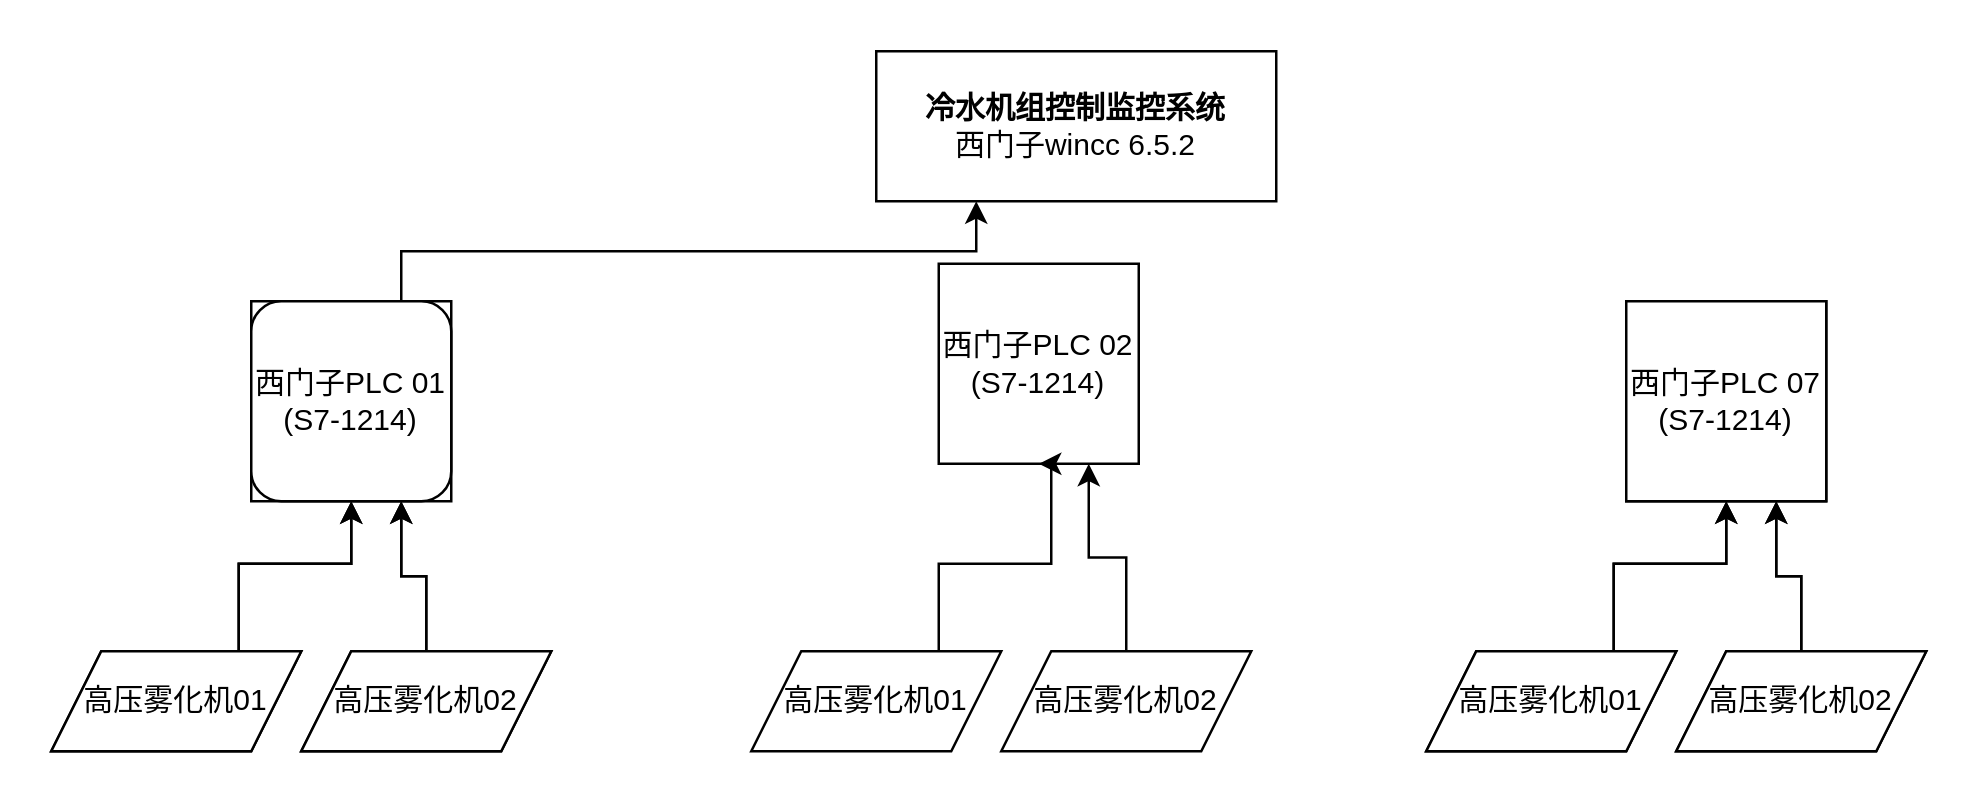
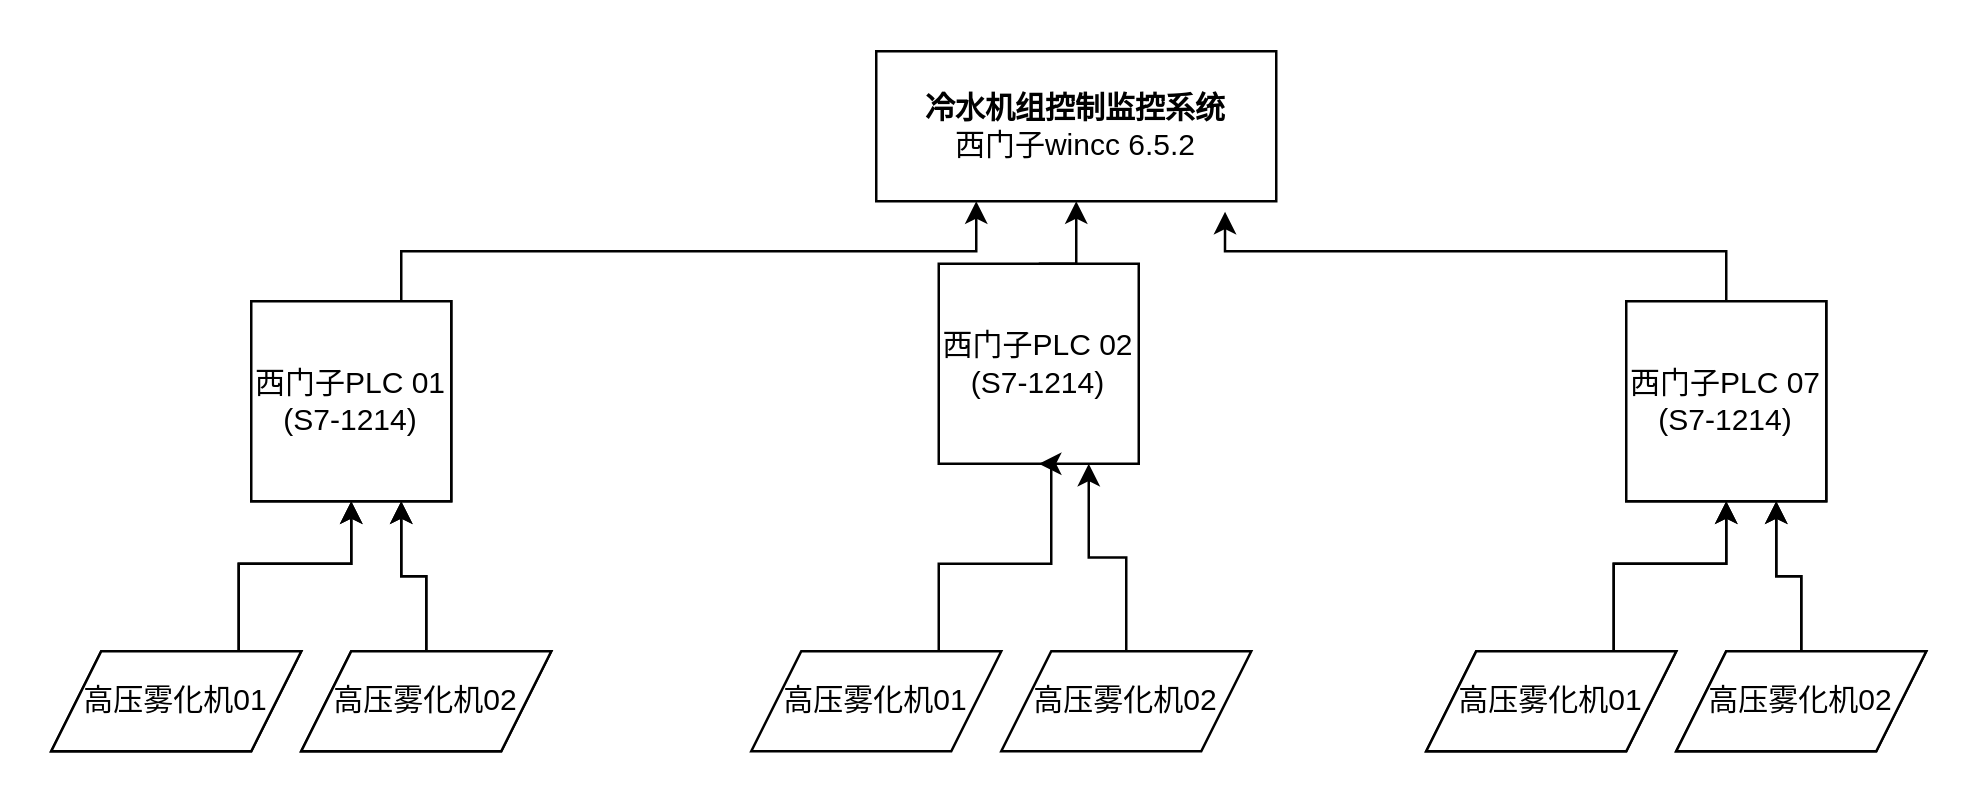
none -> (1076, 240)
none -> (1489, 251)
(351, 401) -> (351, 401)
